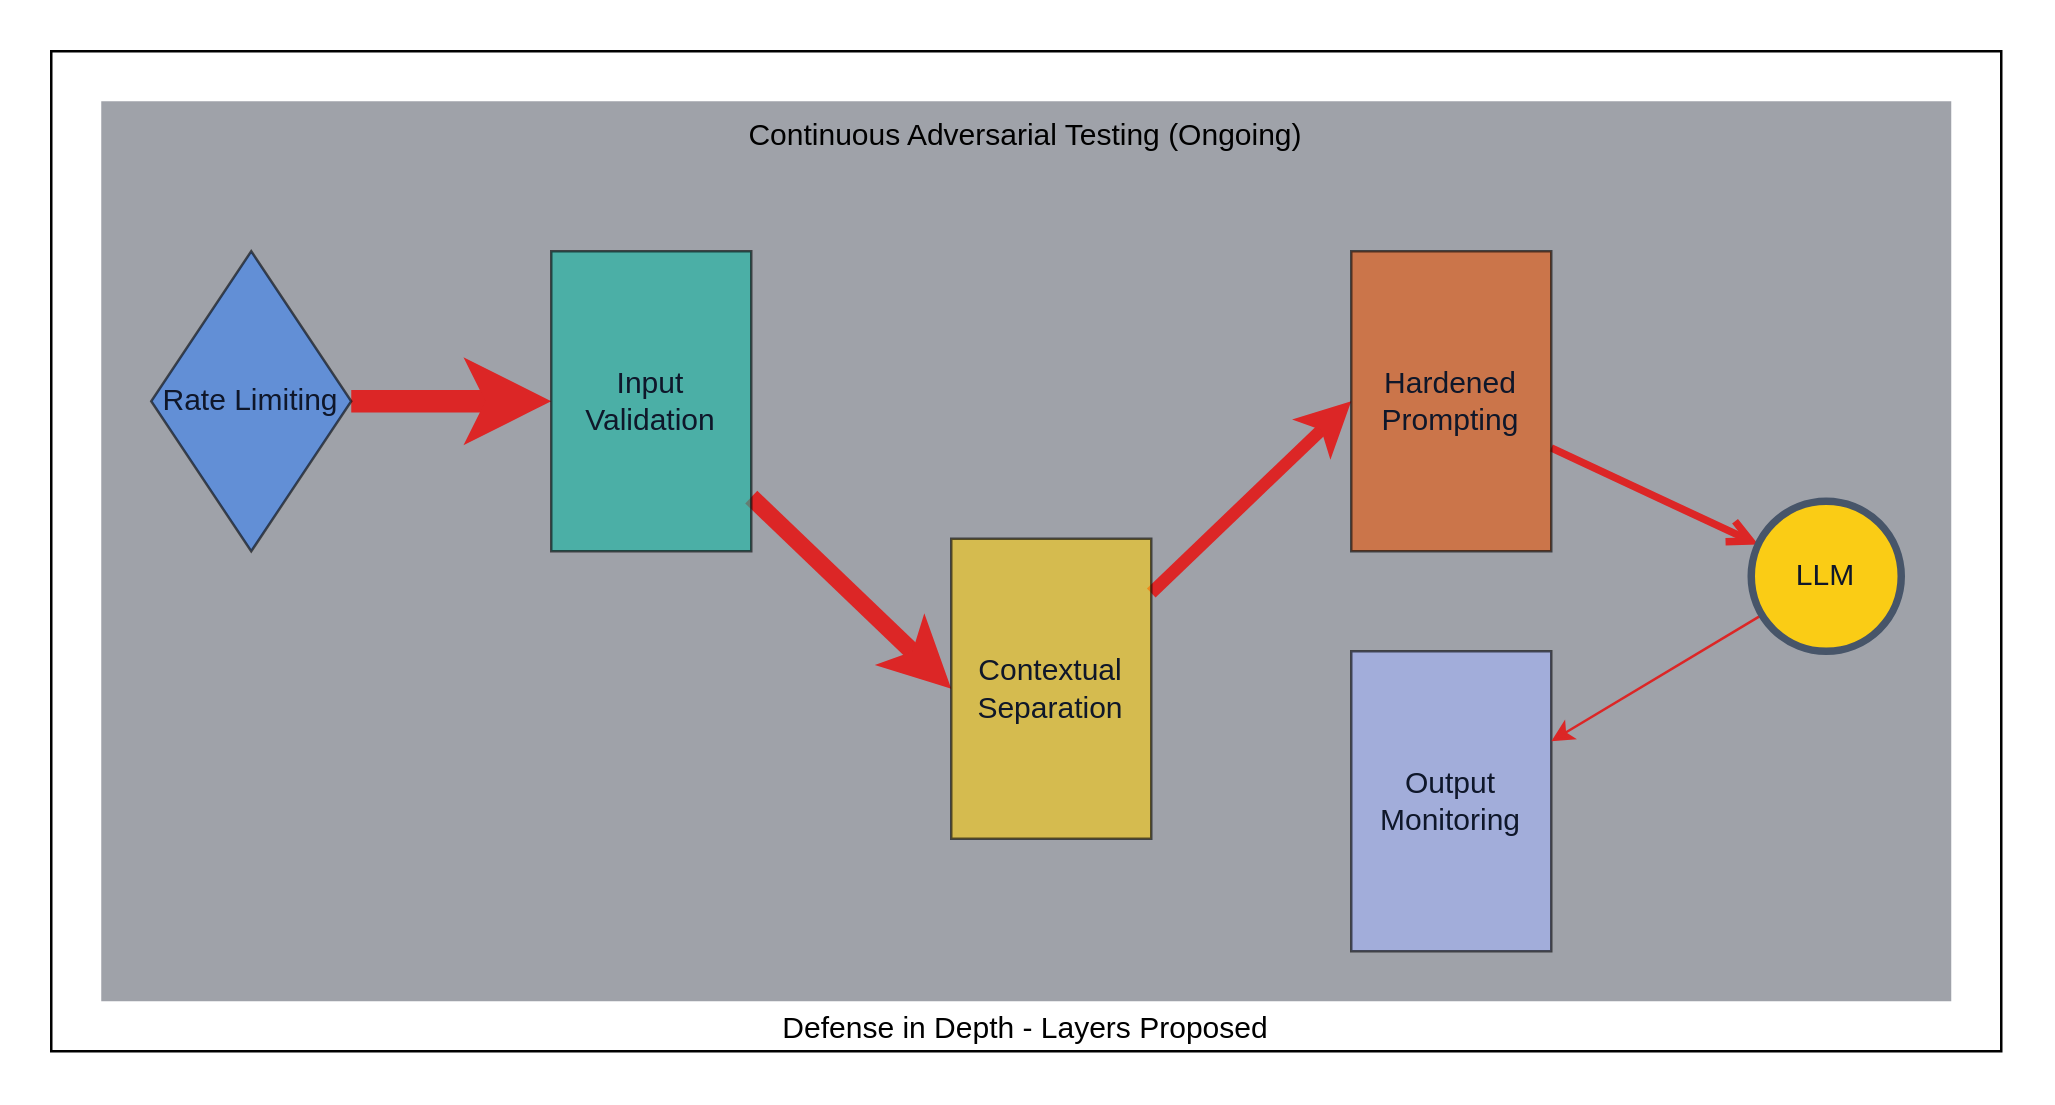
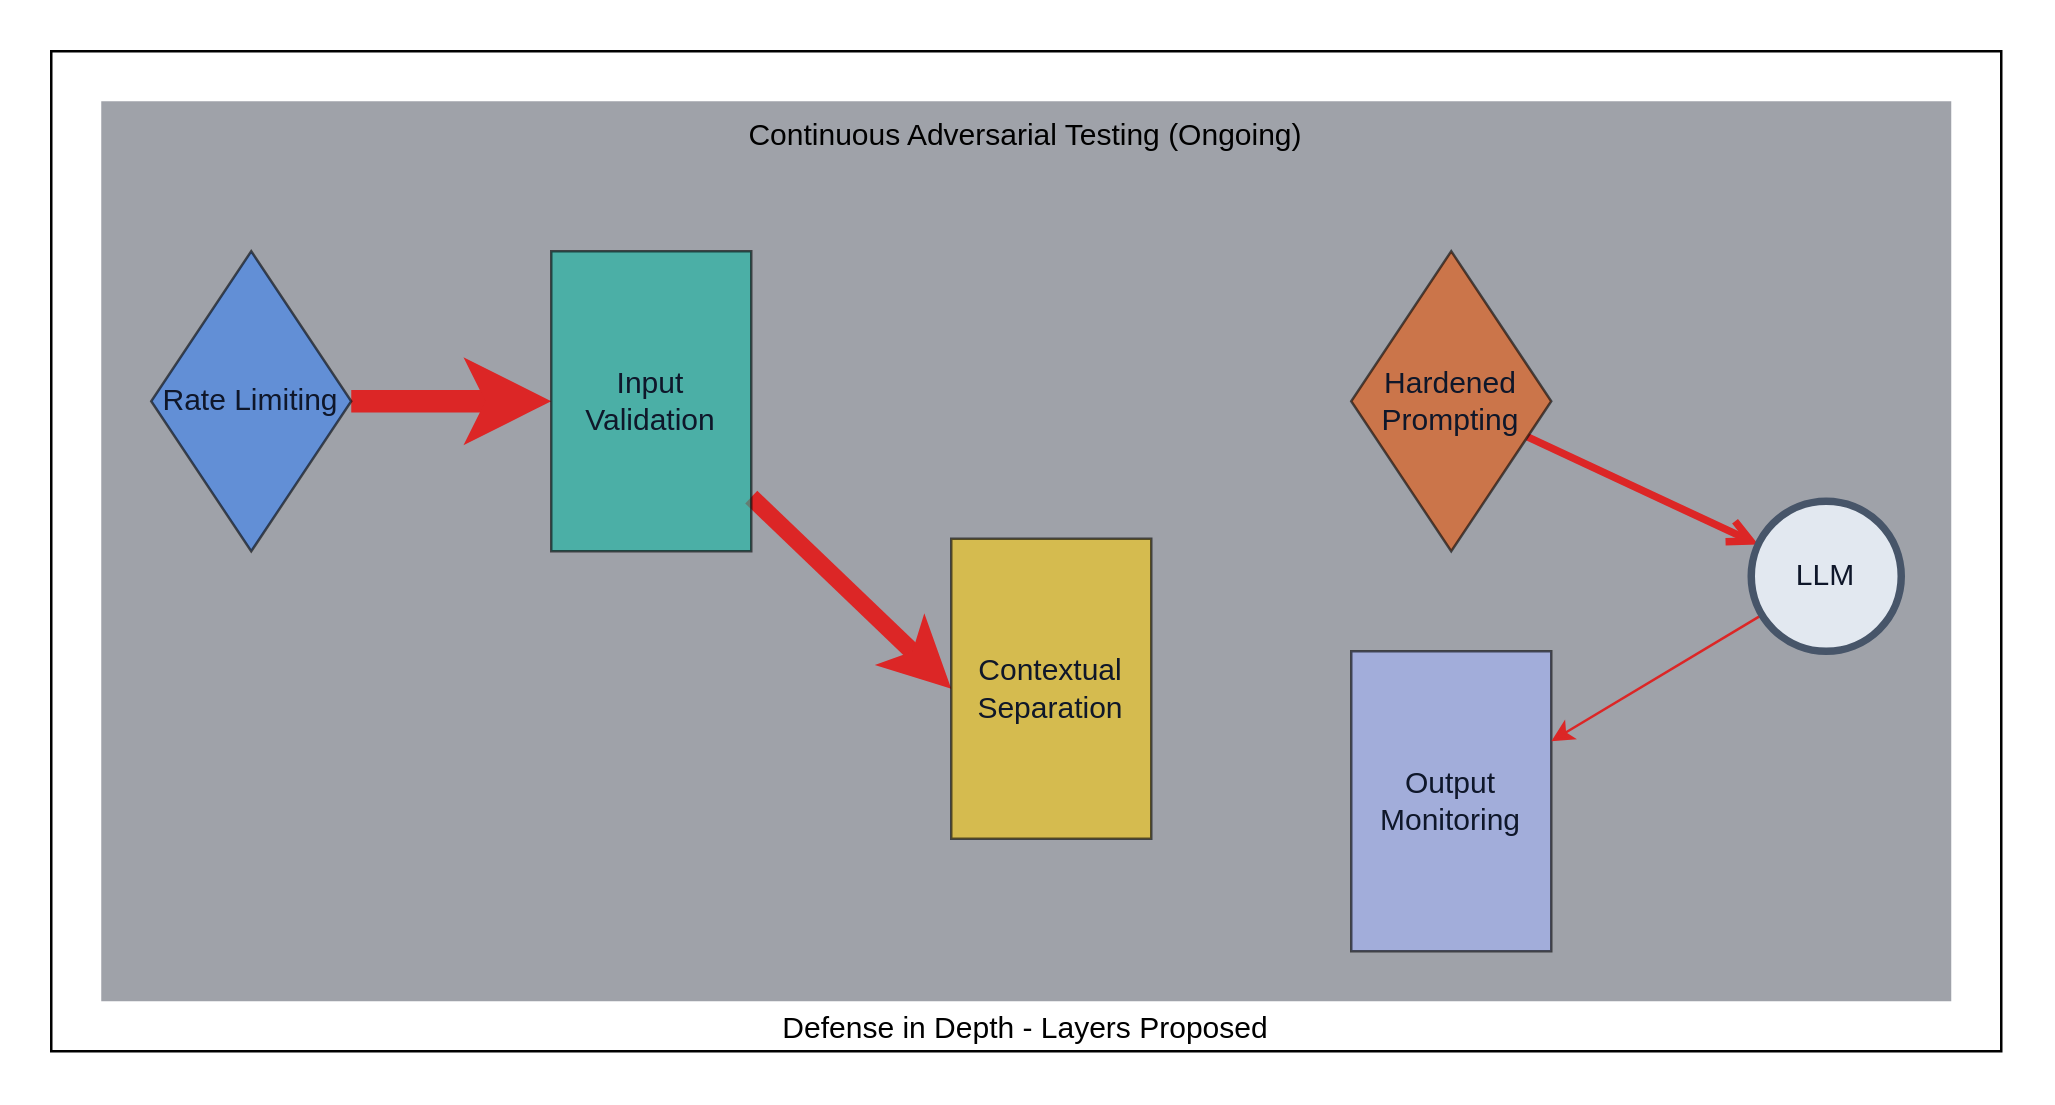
(1451, 401) -> (1451, 401)
(1239, 509) -> none
(1826, 576) -> (1826, 576)
